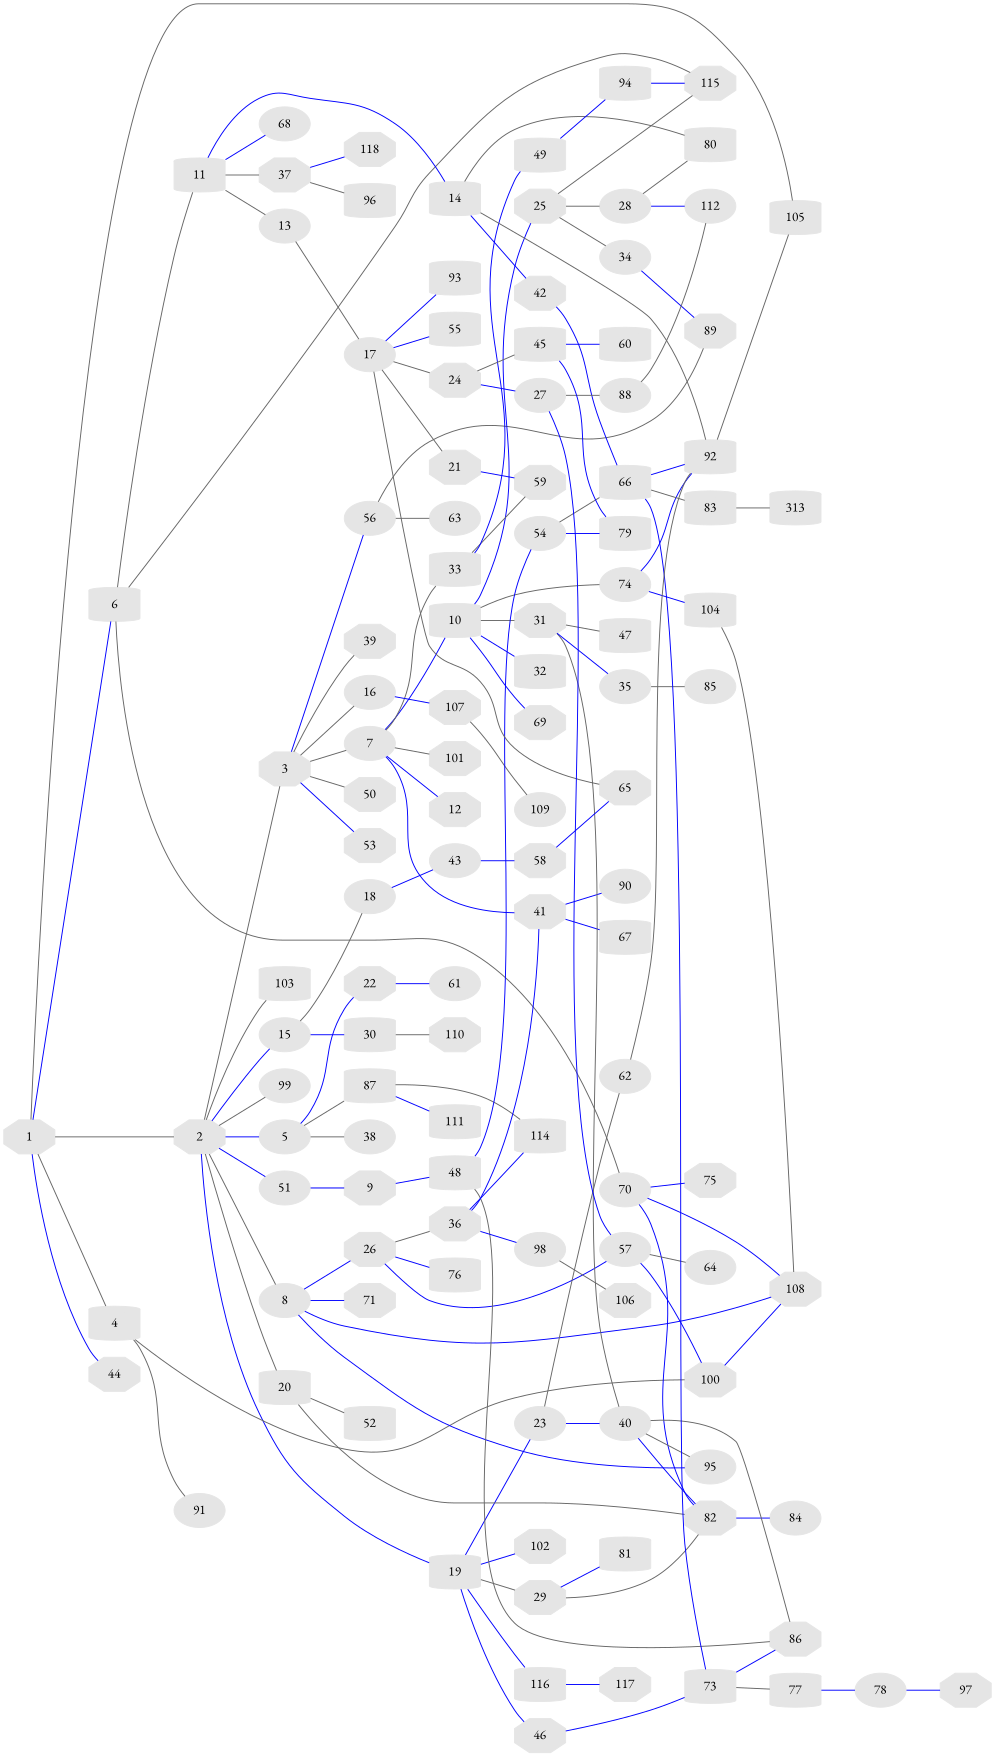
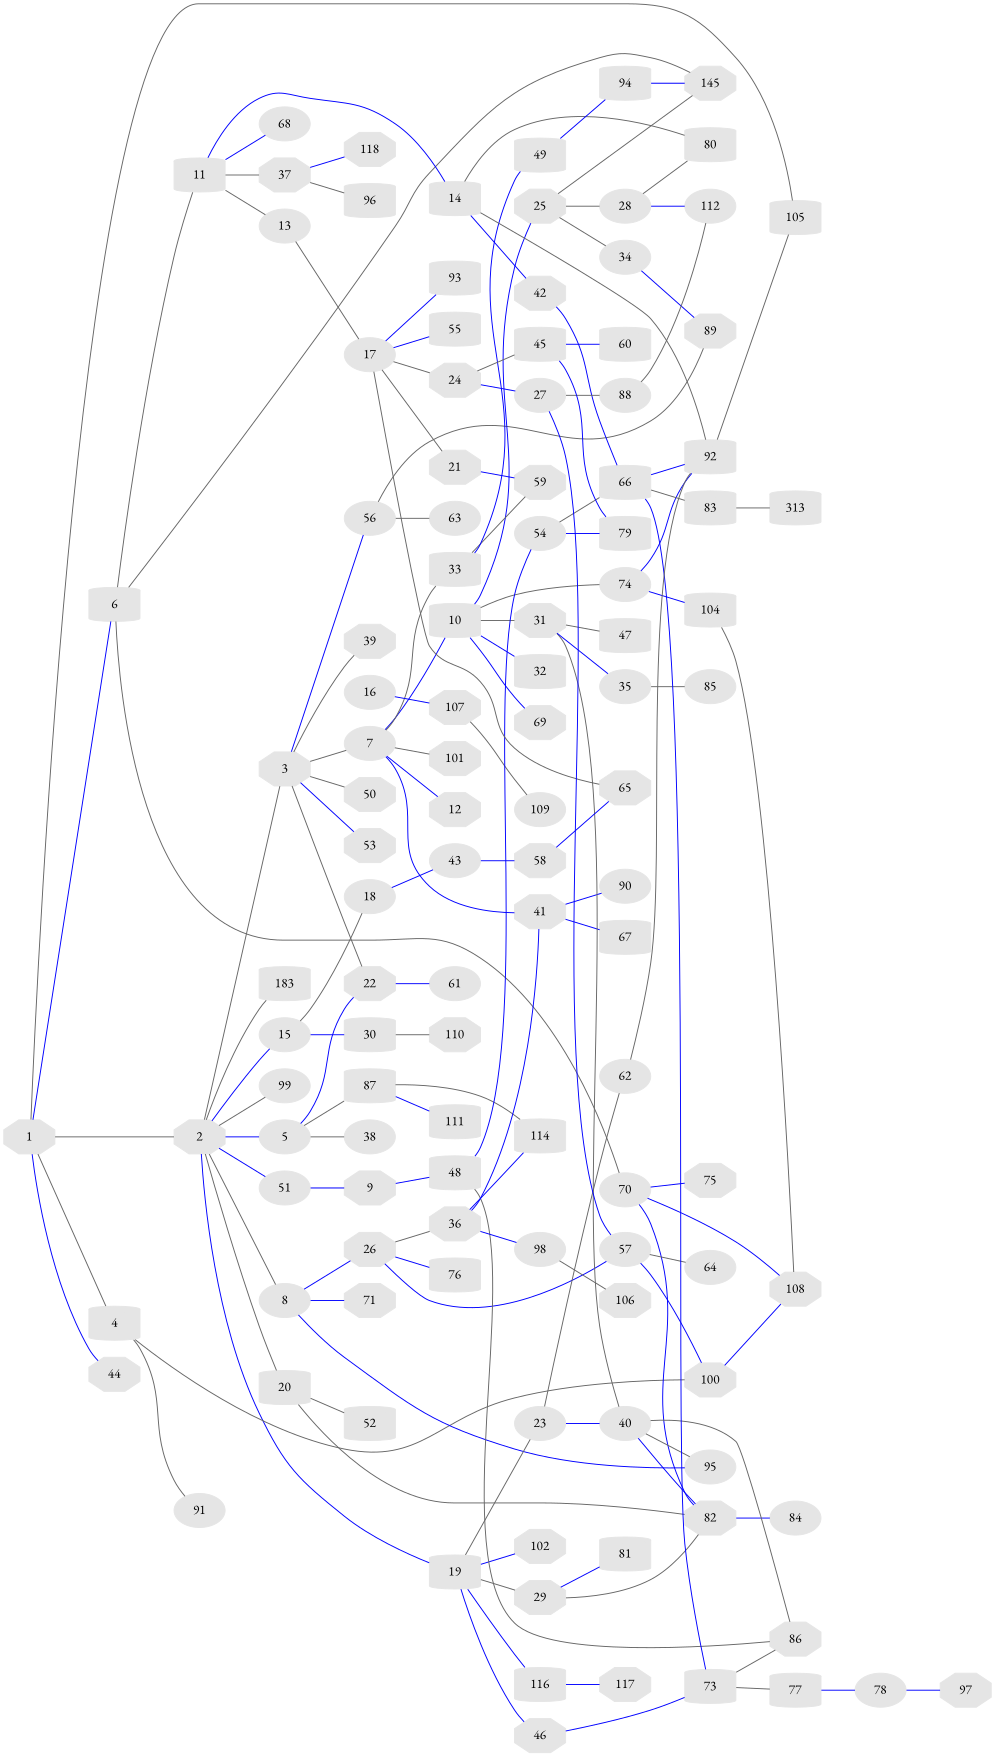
(710, 83) -> (710, 83)
(327, 731) -> (327, 876)
(285, 984) -> (285, 984)
(538, 1340) -> none
(498, 1497) -> (498, 1497)
(756, 1661) -> (756, 1661)
